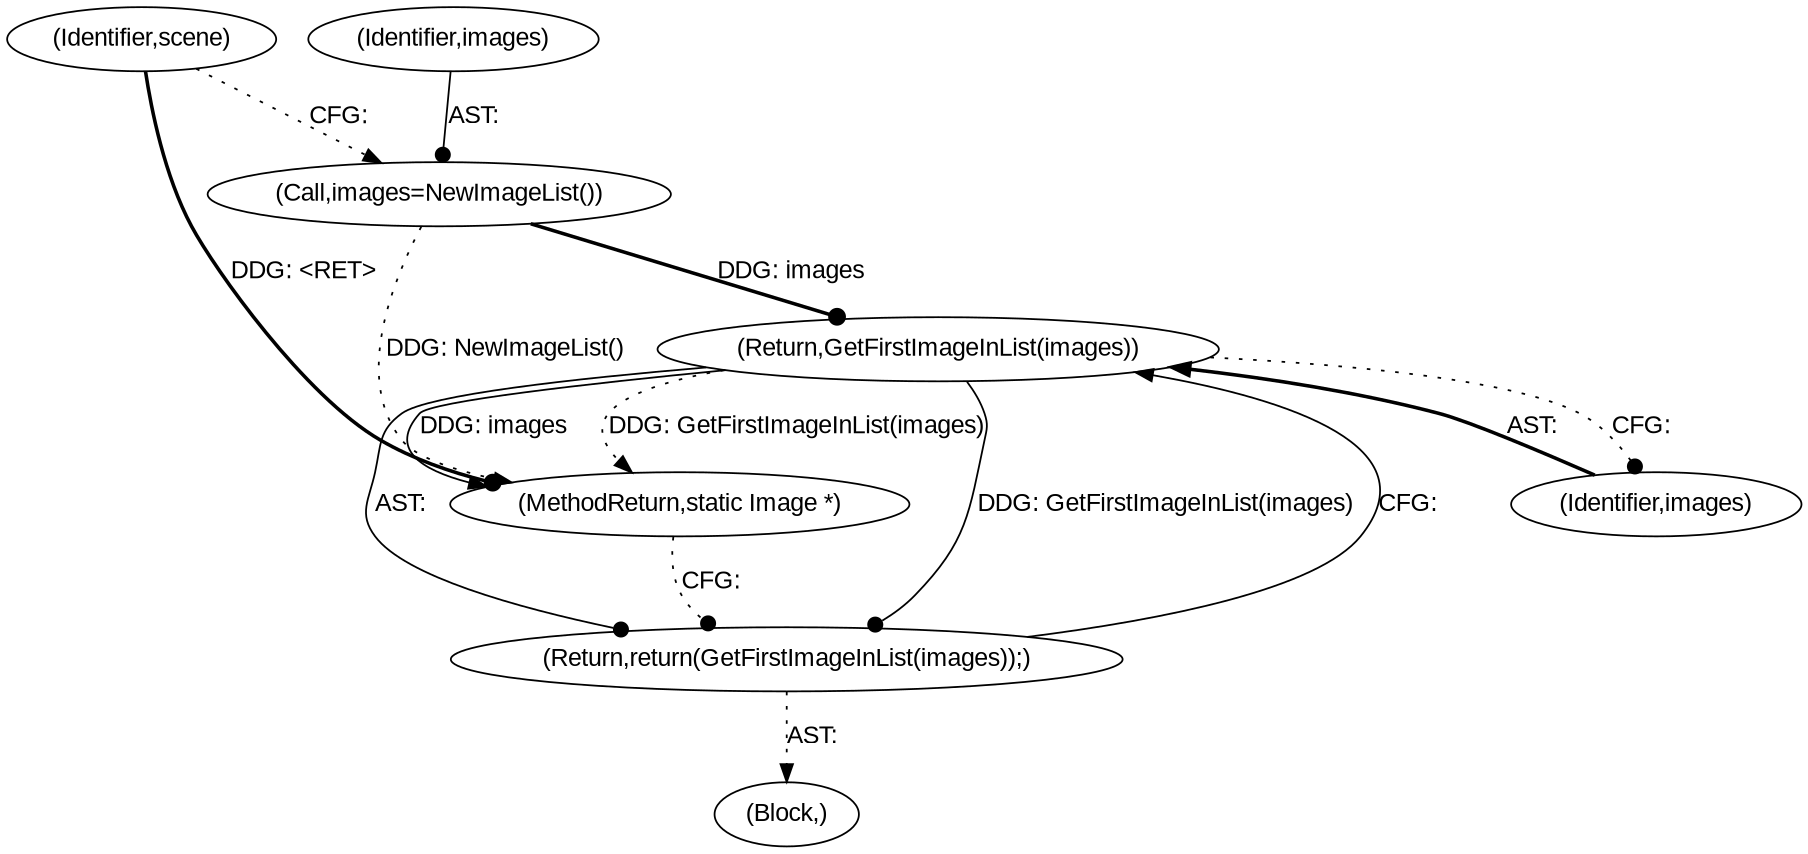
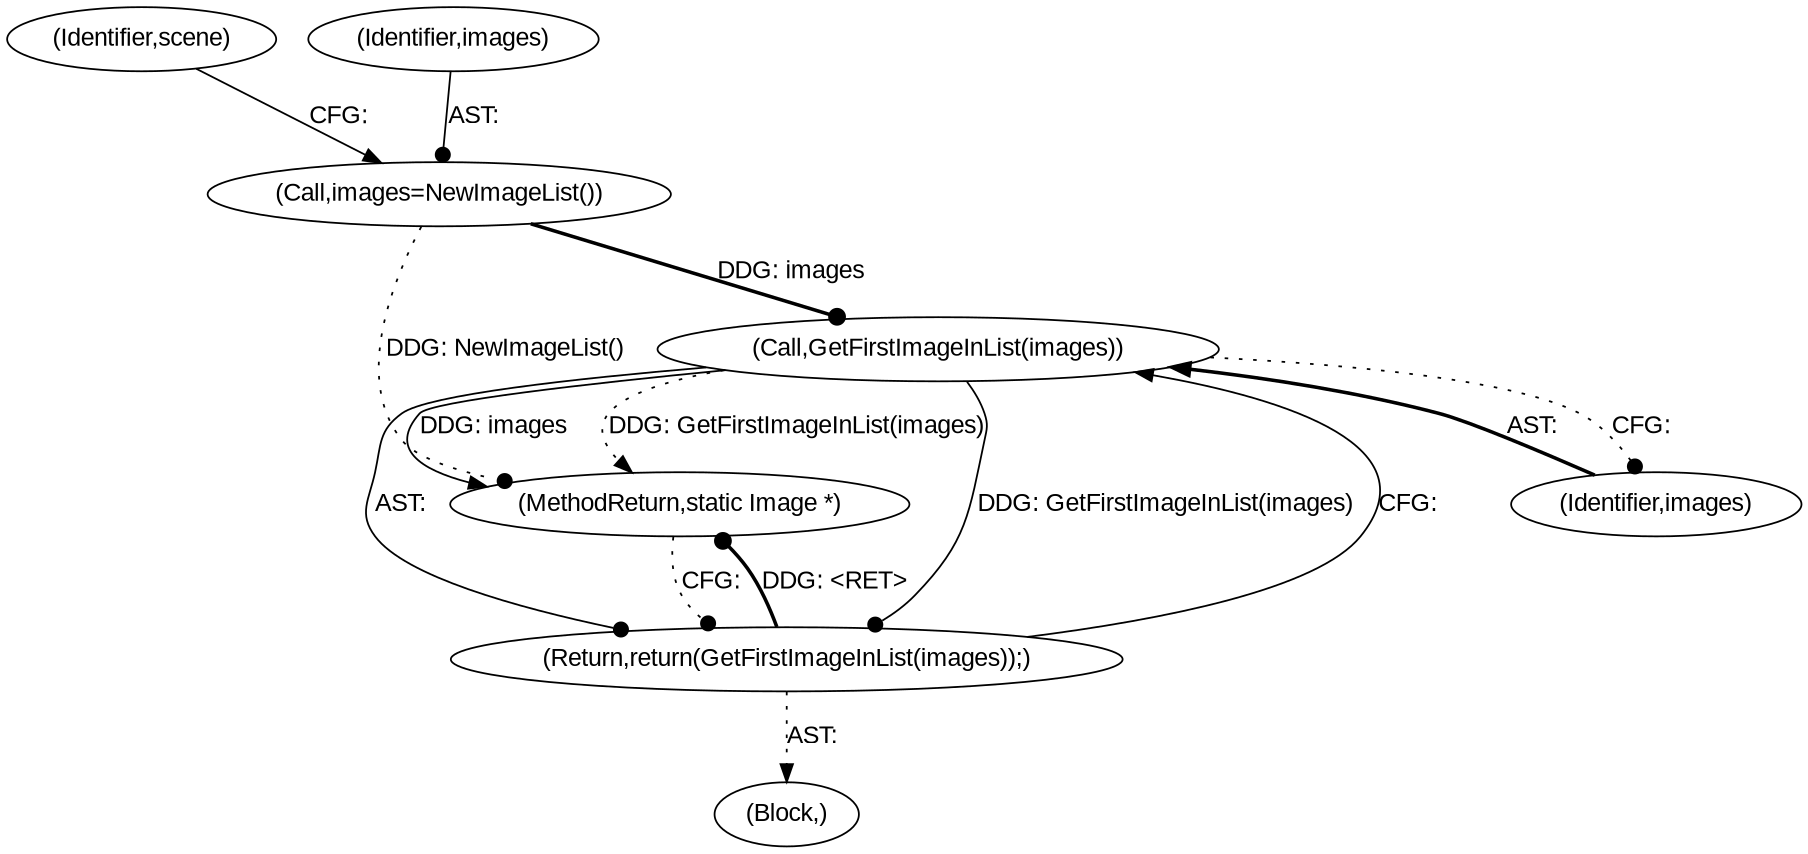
(281, 112) -> (281, 112)
(259, 324) -> (757, 584)
(938, 349) -> (938, 349)
(380, 383) -> (380, 383)
